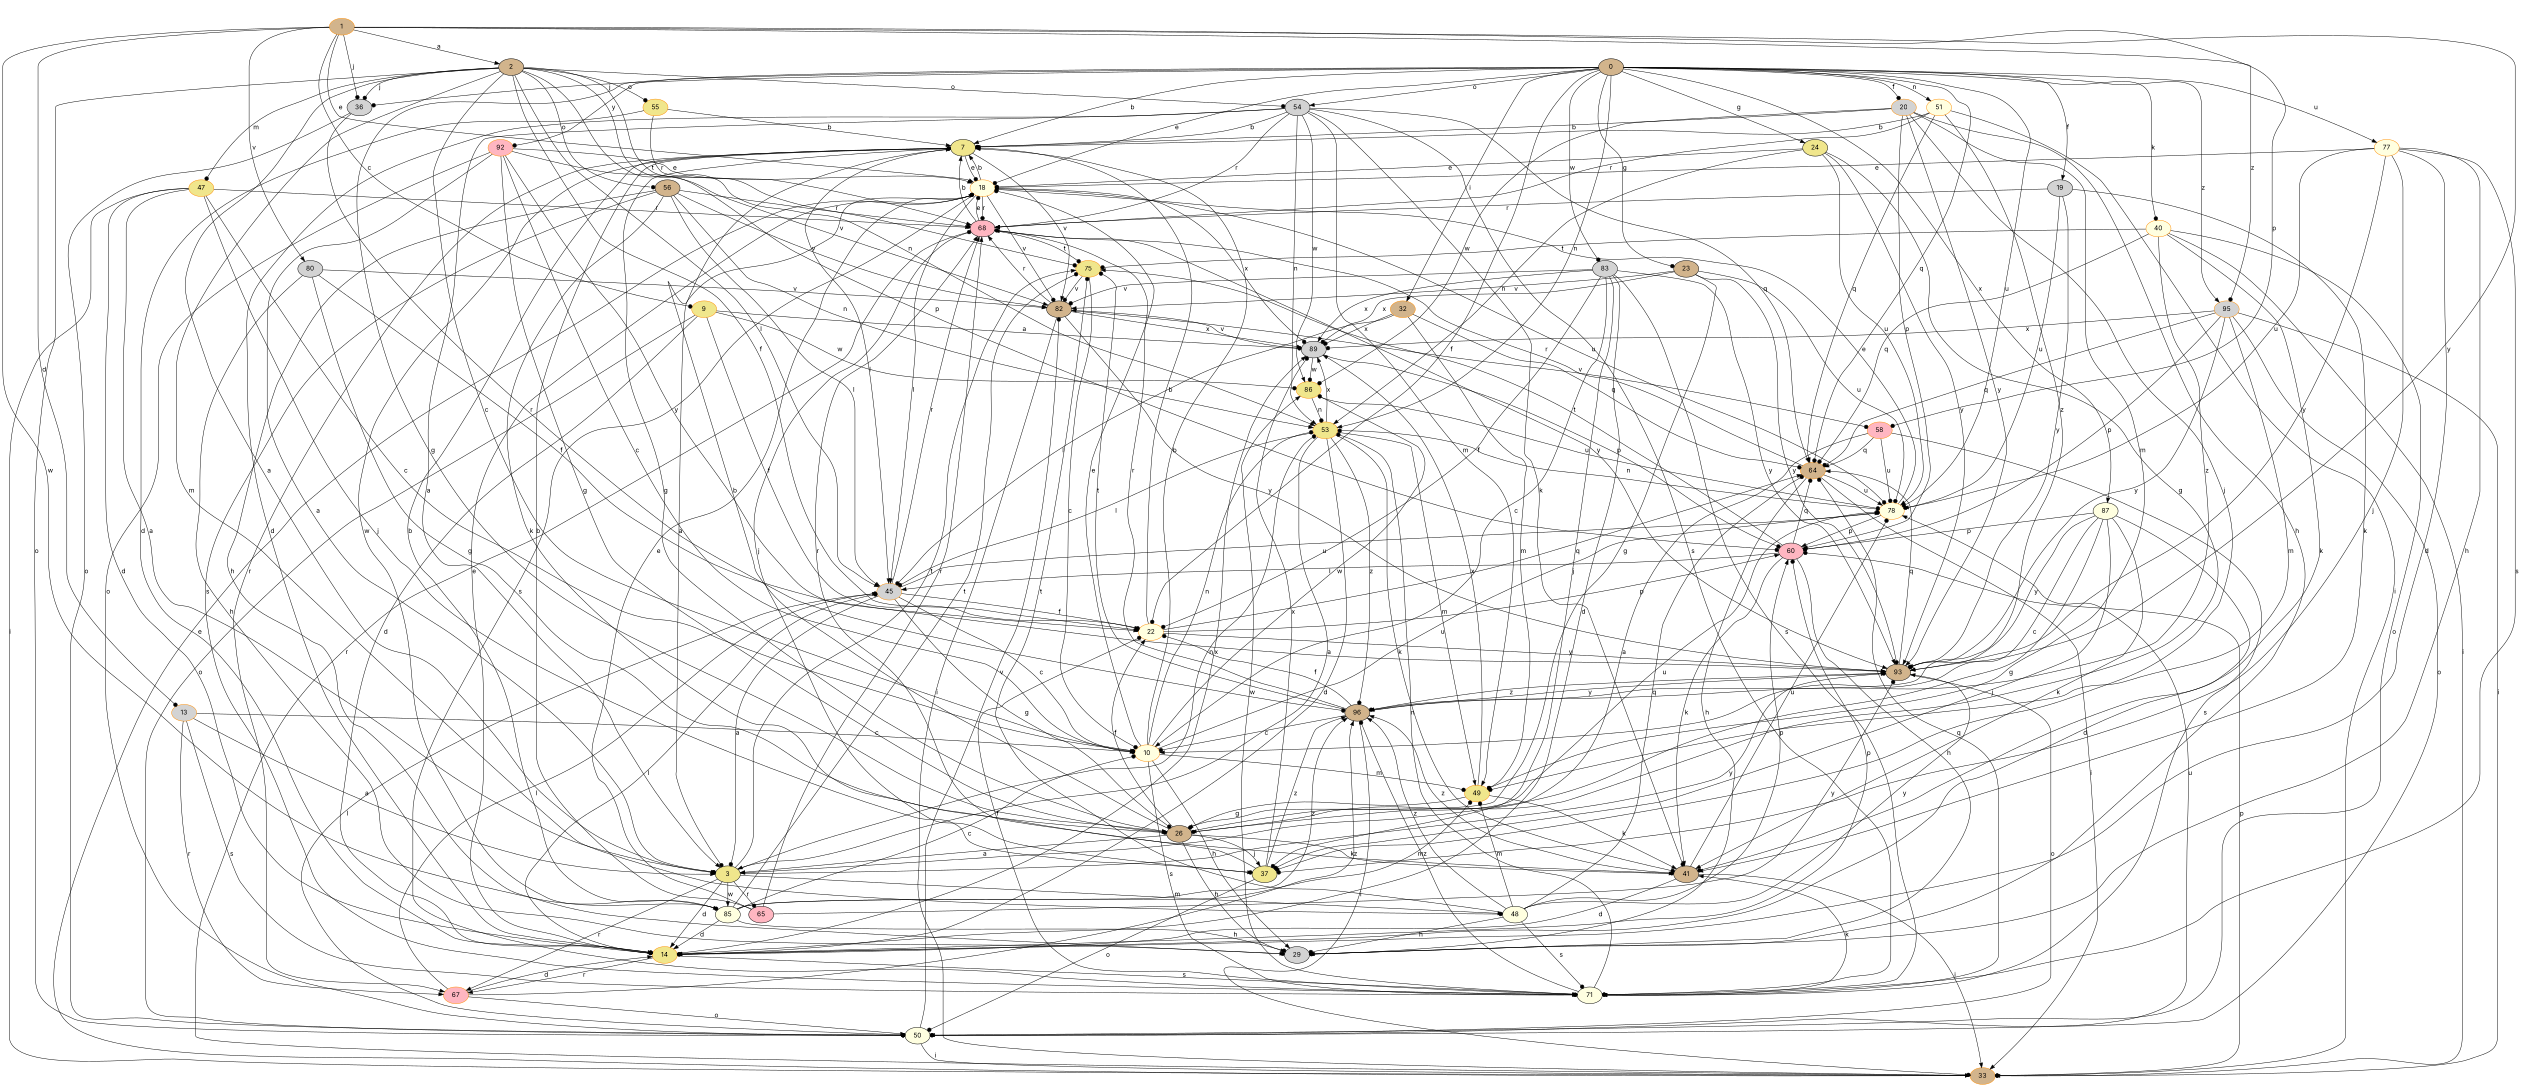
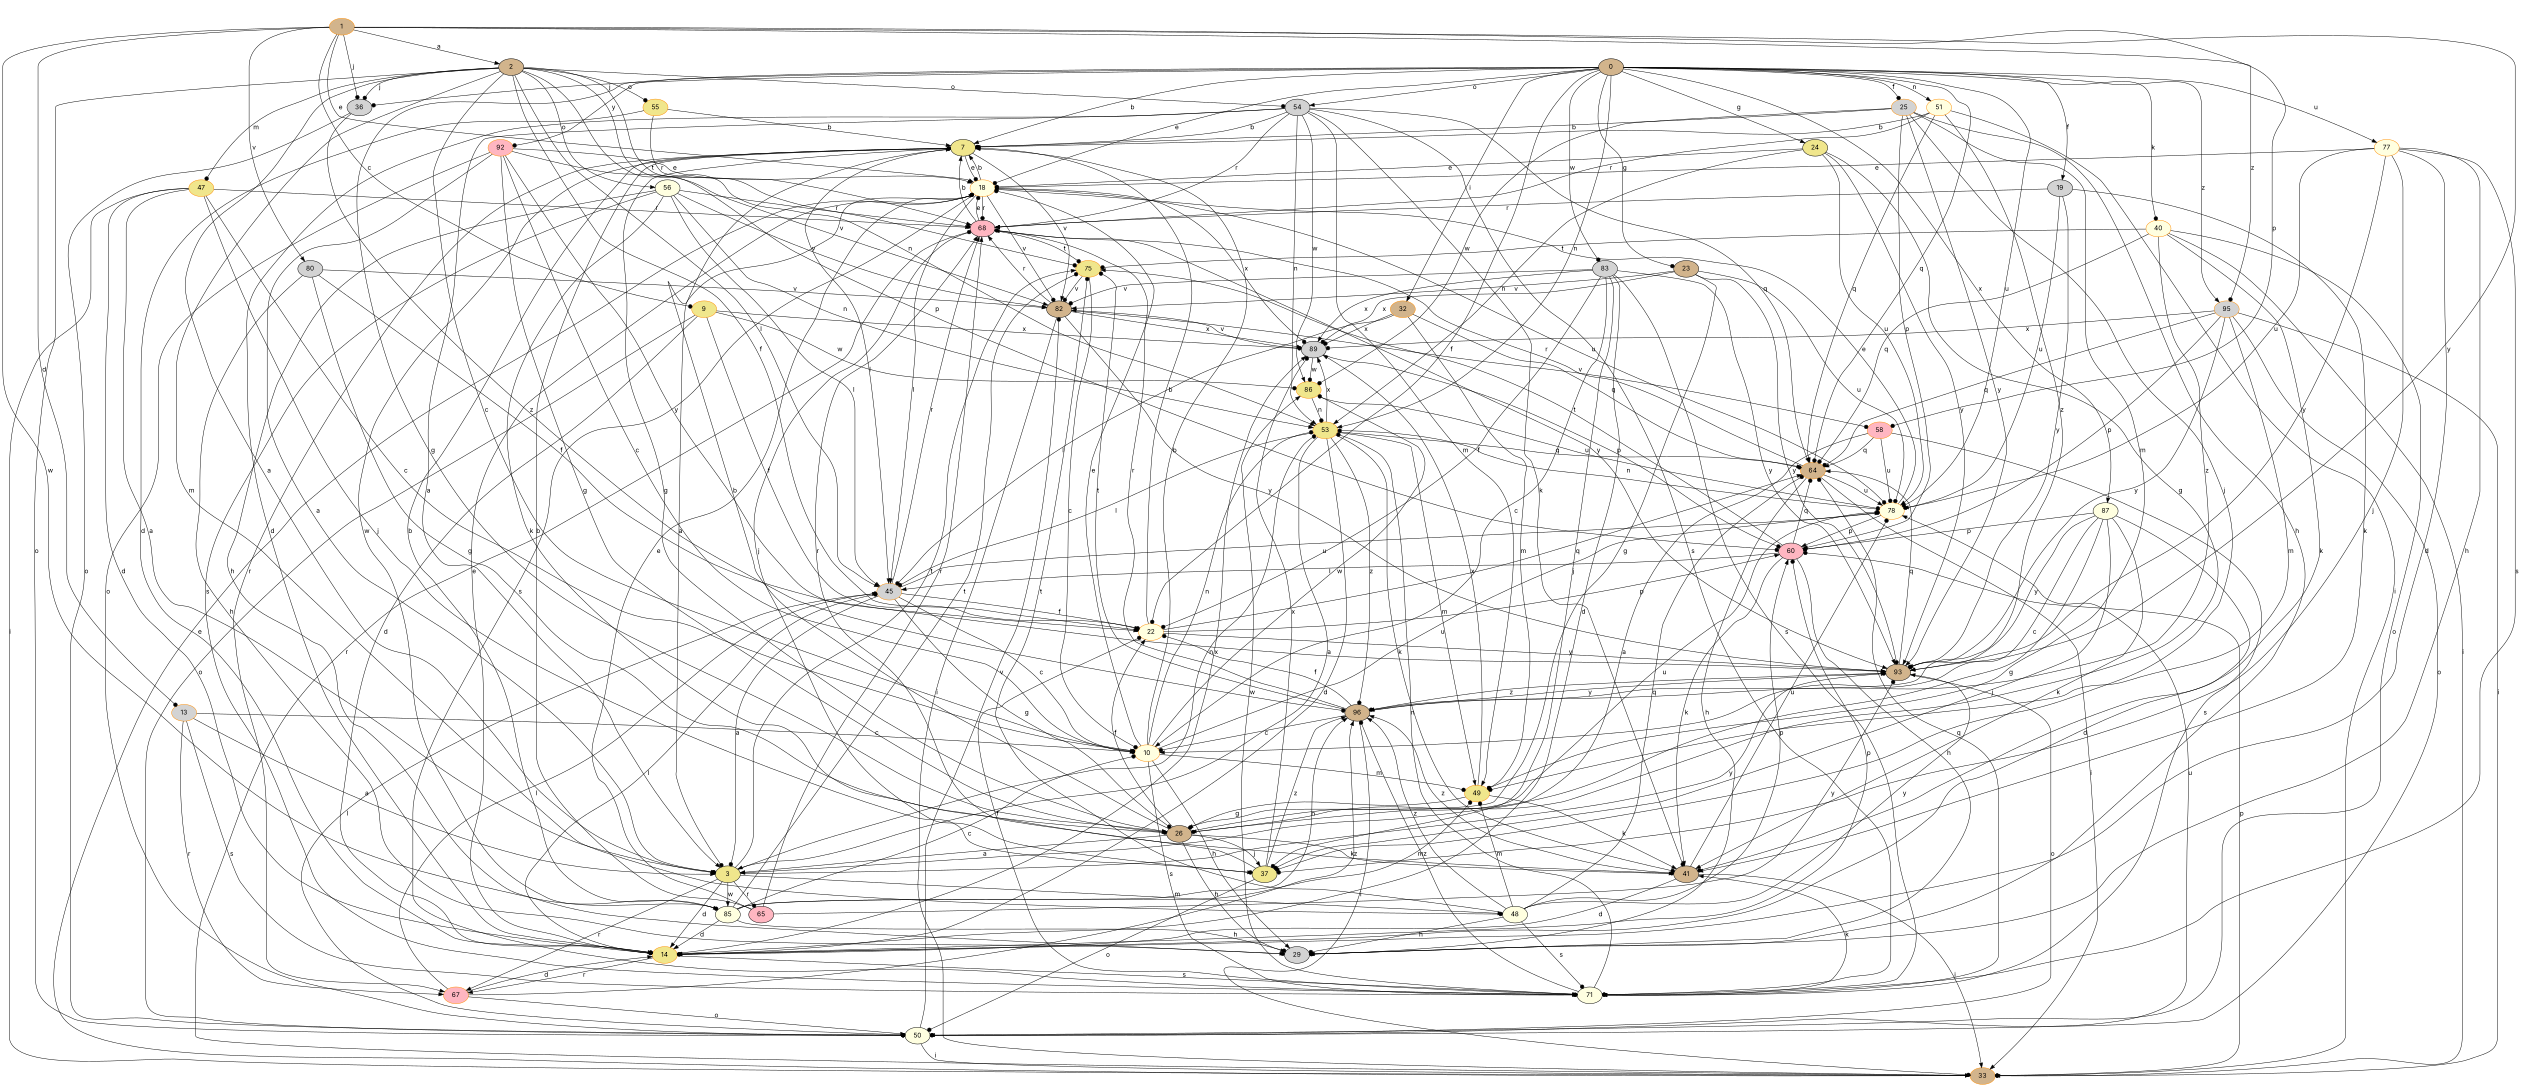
(1904, 107) -> (1904, 107)
(573, 157) -> (573, 157)
(668, 188) -> (668, 188)
(1024, 329) -> (1024, 329)
(532, 410) -> (532, 410)
none -> (1567, 455)
(1313, 814) -> (1313, 814)
